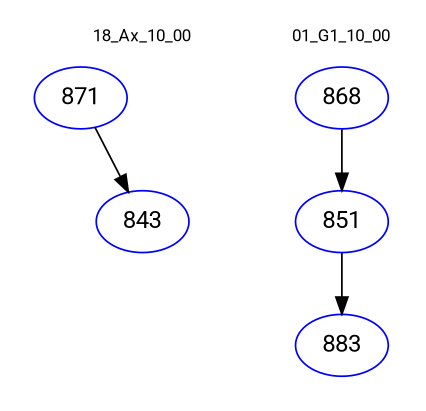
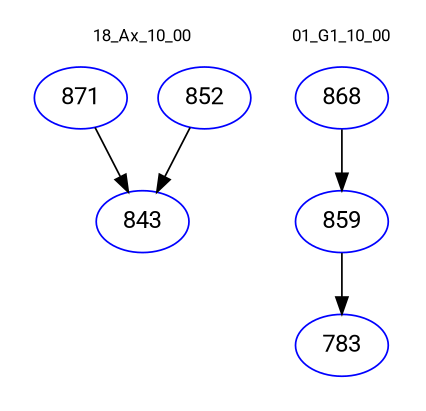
none -> (204, 98)
(342, 222) -> (342, 222)
(342, 345) -> (342, 345)
